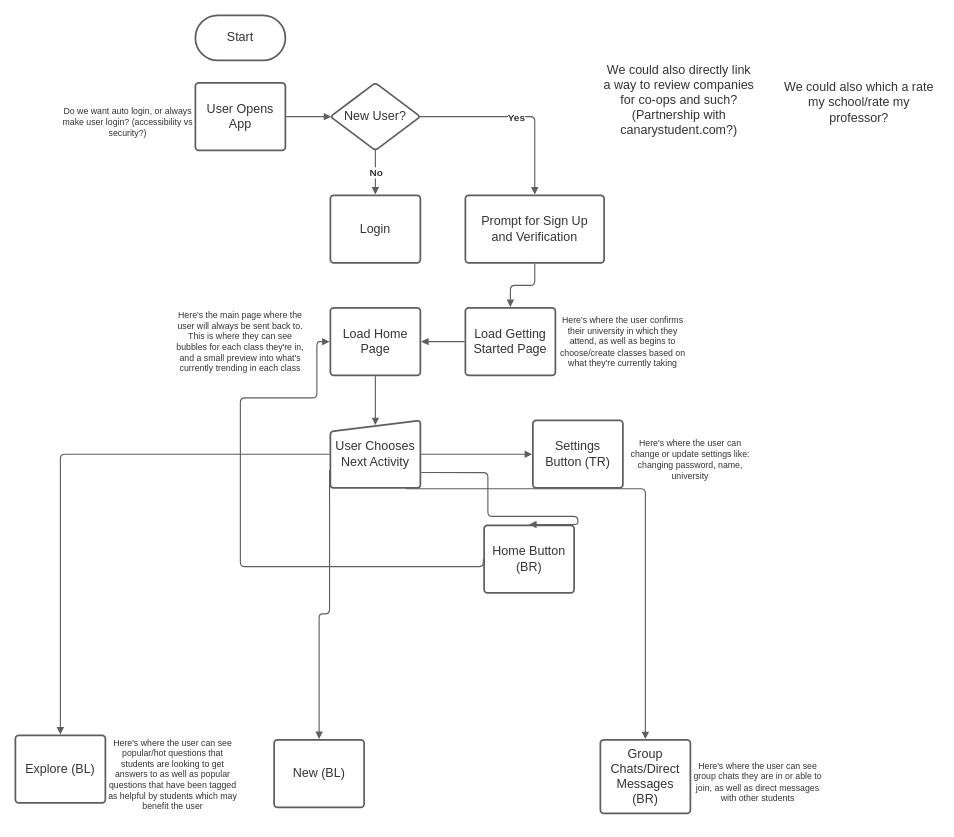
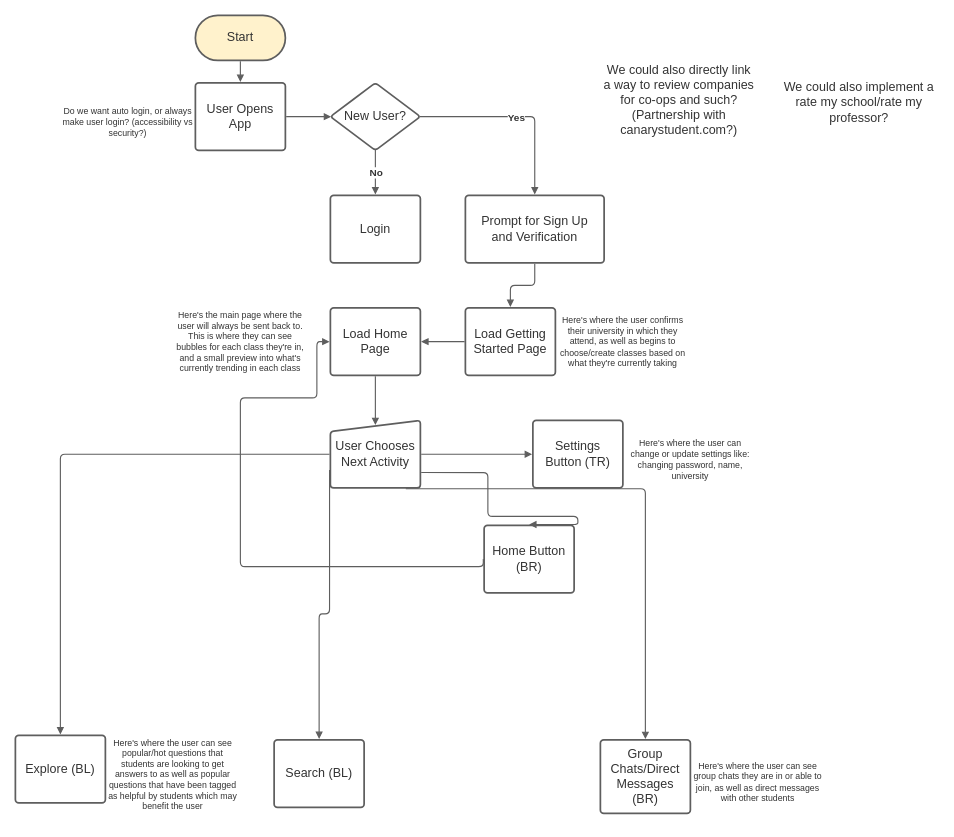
(240, 38) -> (240, 38)
none -> (240, 68)
(859, 102) -> (859, 102)
(319, 774) -> (319, 774)
